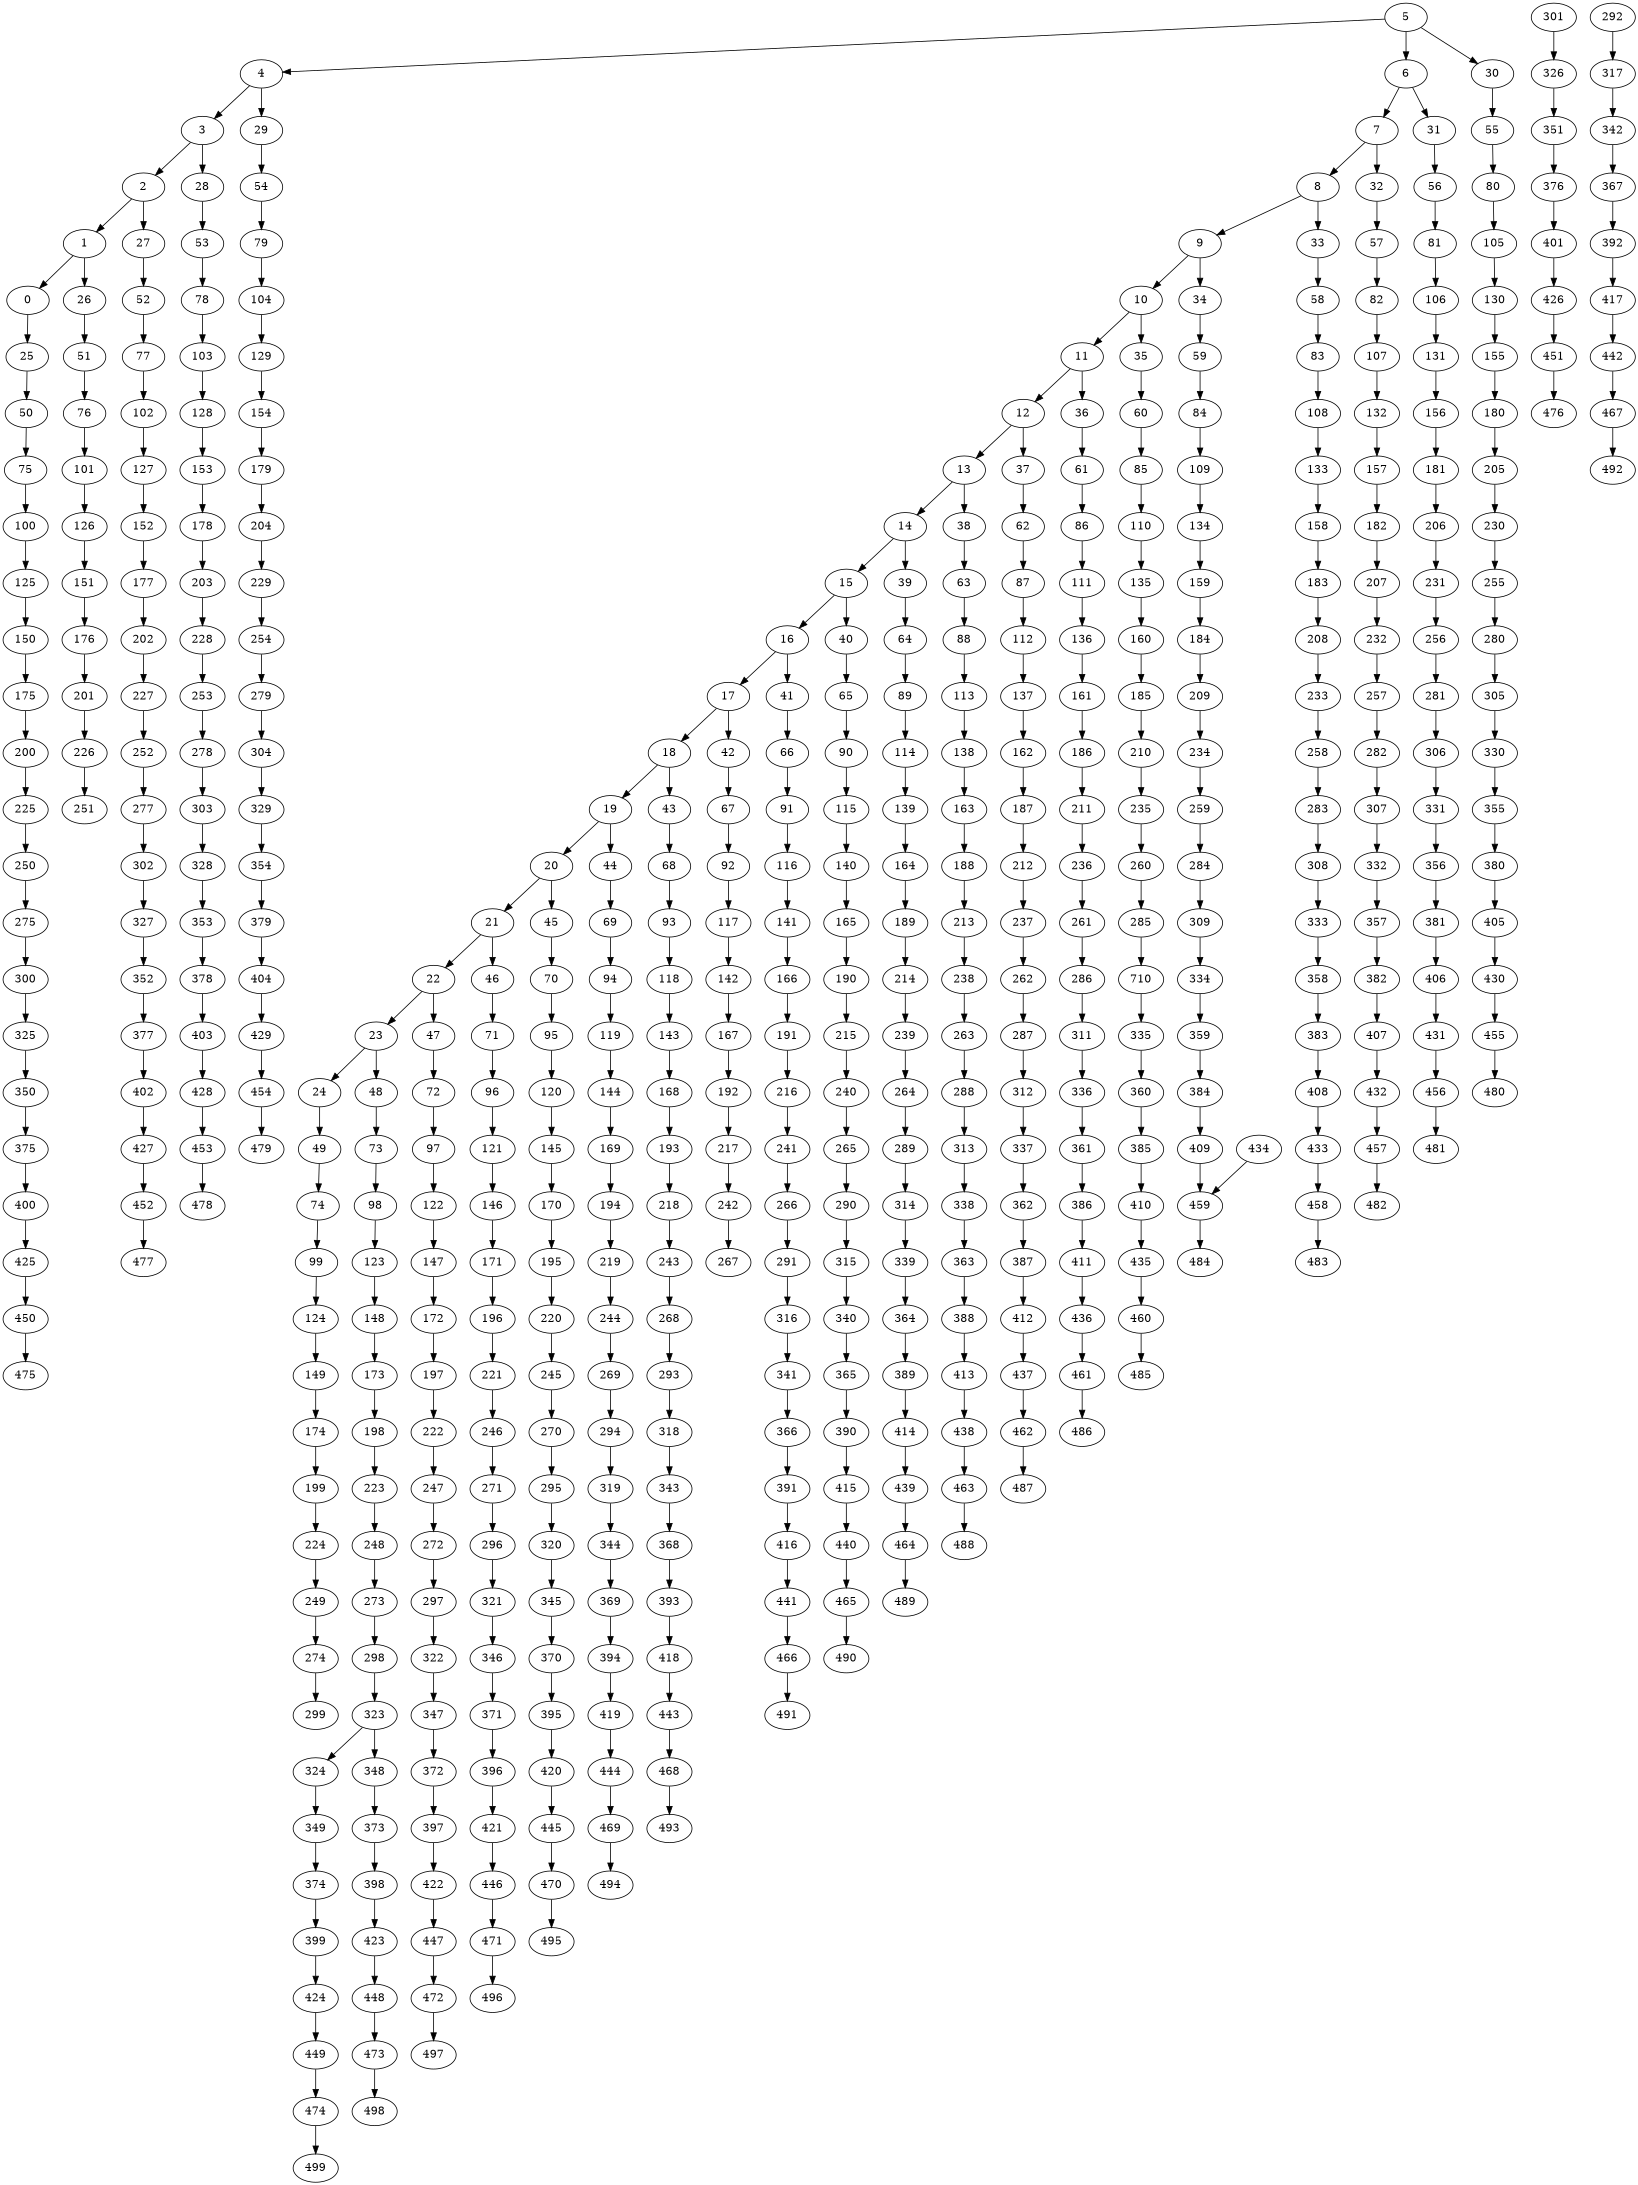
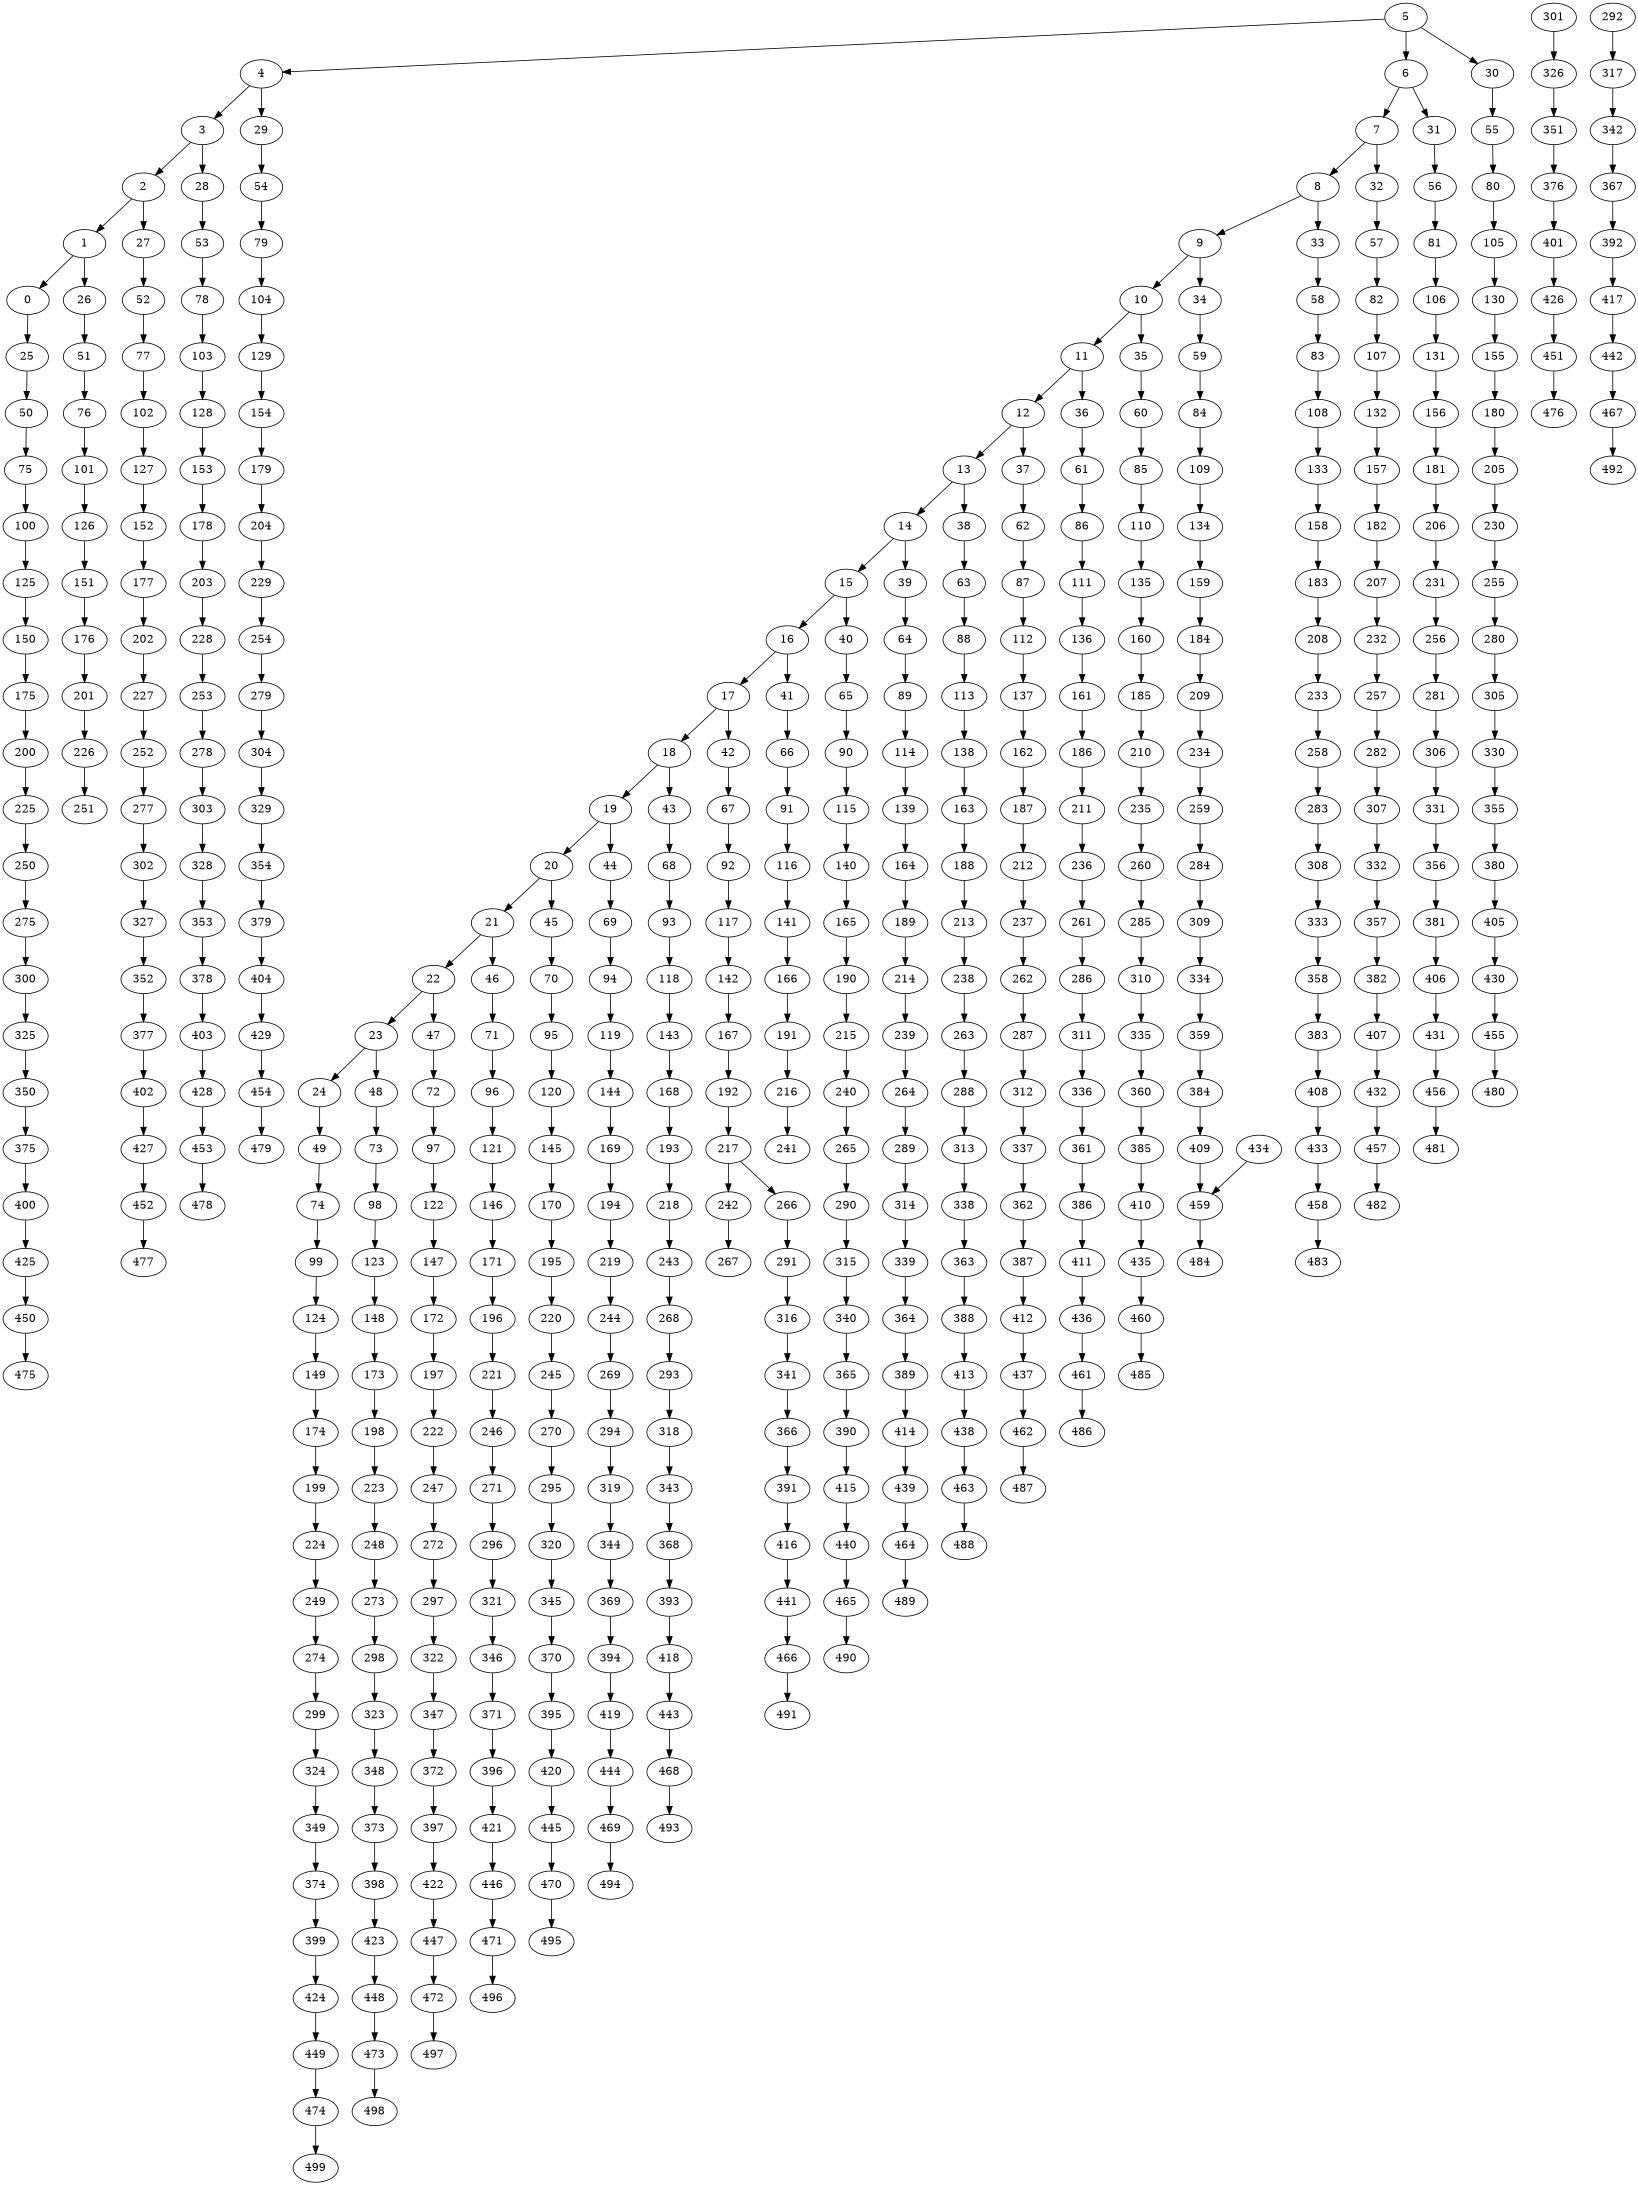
(1141, 979) -> (1141, 979)
(787, 1174) -> (755, 1175)
(348, 1741) -> (316, 1740)
